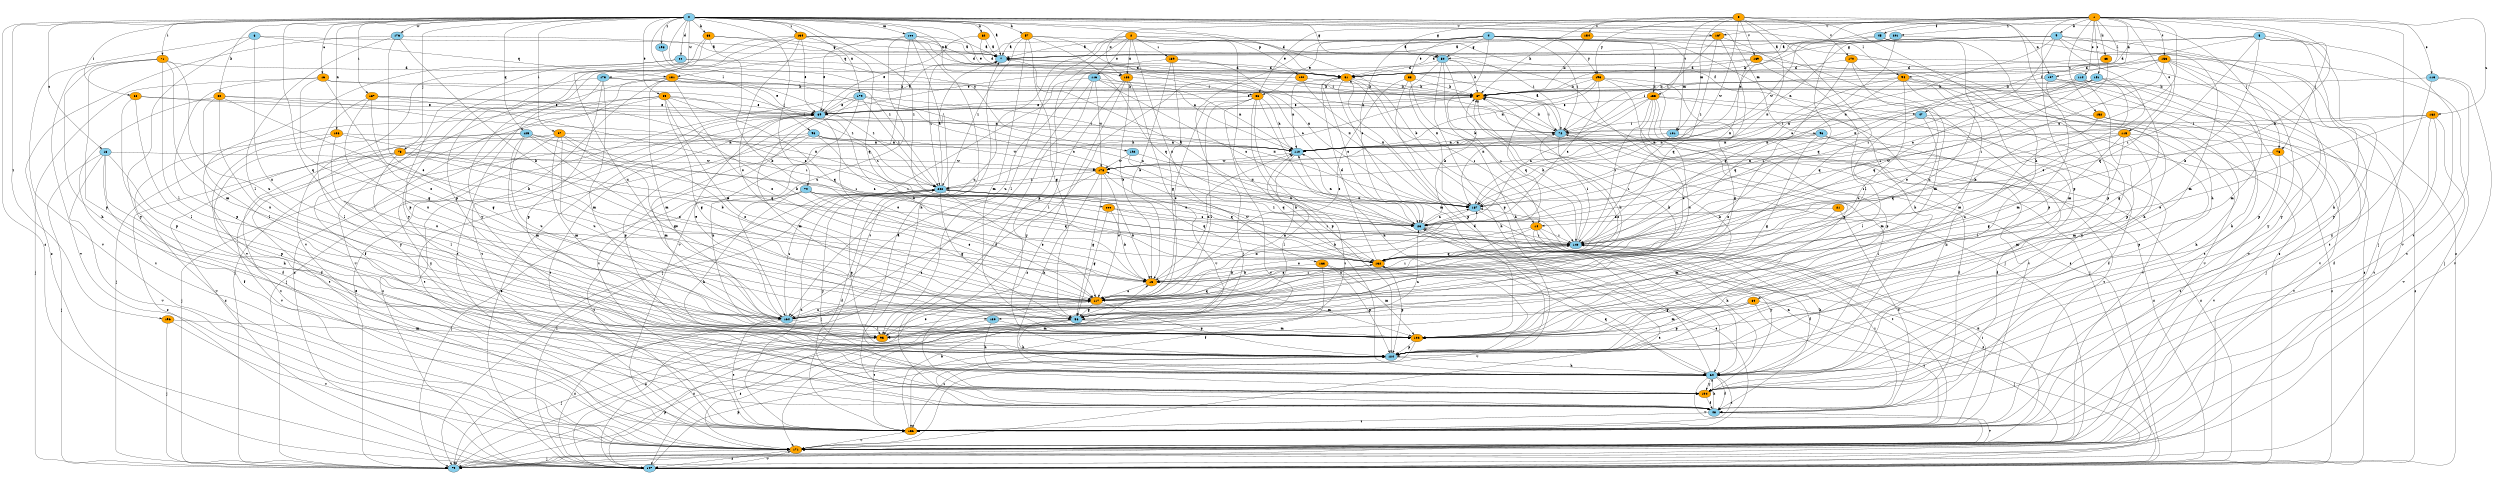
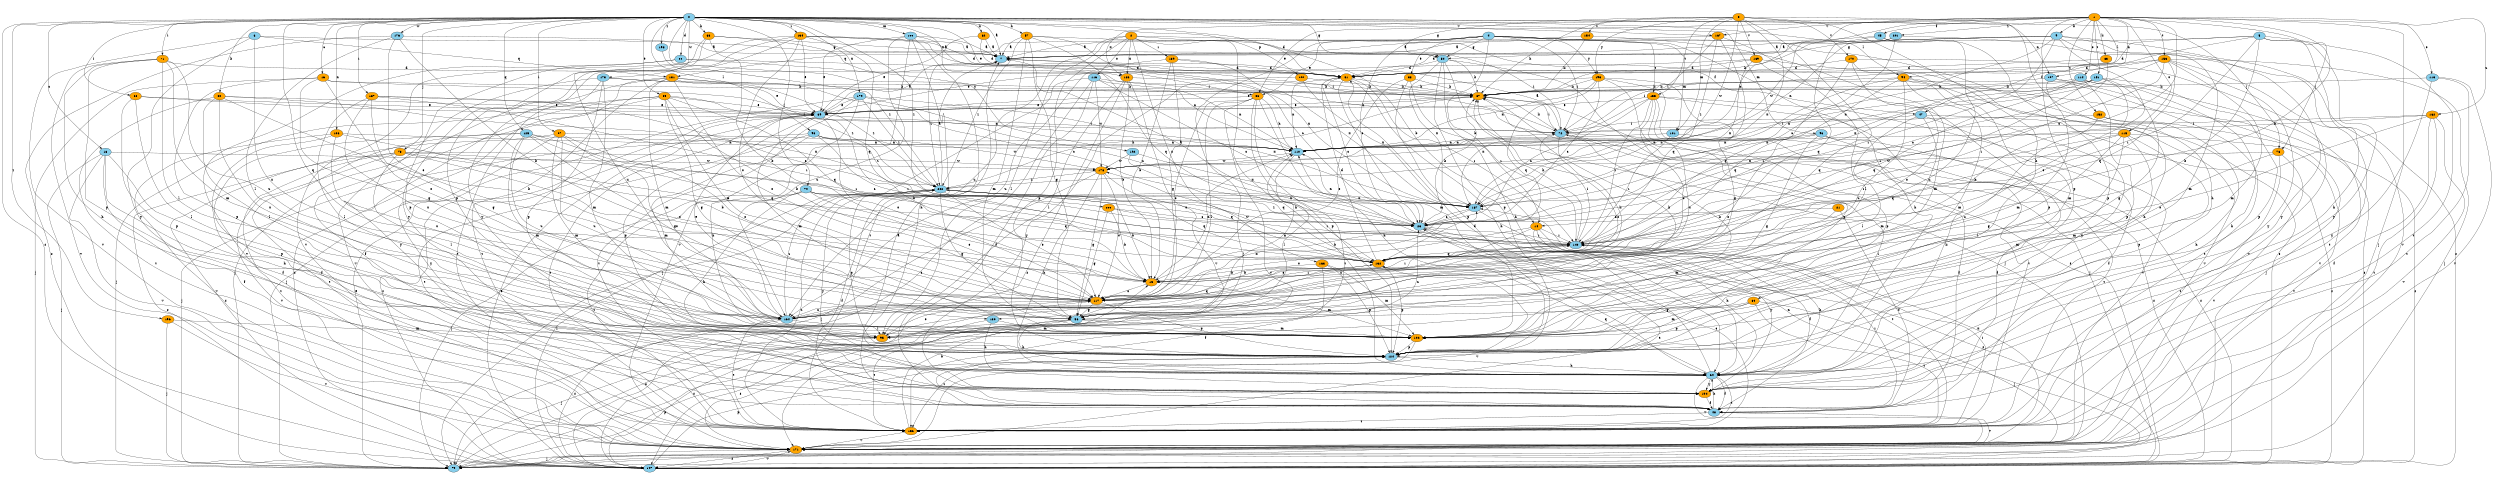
(1442, 214) -> (1449, 214)
